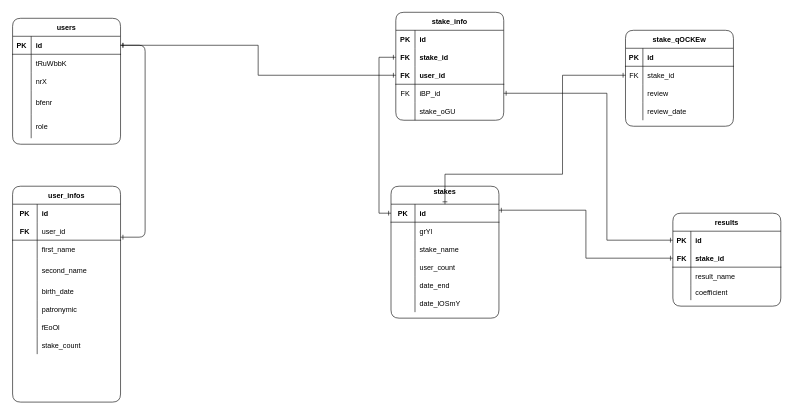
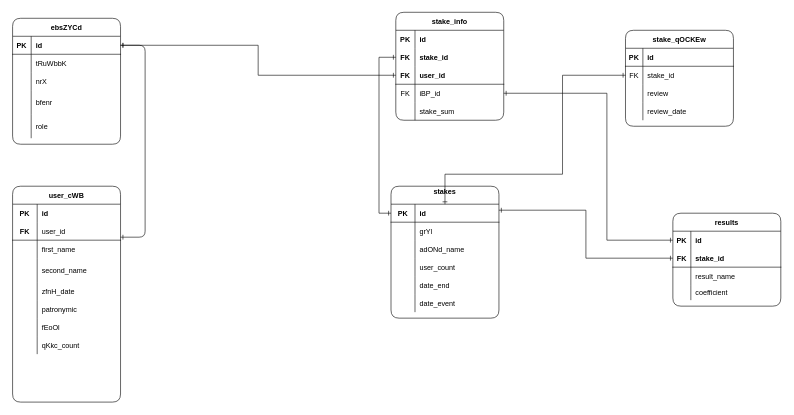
(66, 28) -> (66, 28)
(438, 112) -> (438, 112)
(66, 196) -> (66, 196)
(440, 250) -> (440, 250)
(61, 292) -> (60, 292)
(439, 304) -> (440, 304)
(64, 346) -> (62, 346)
